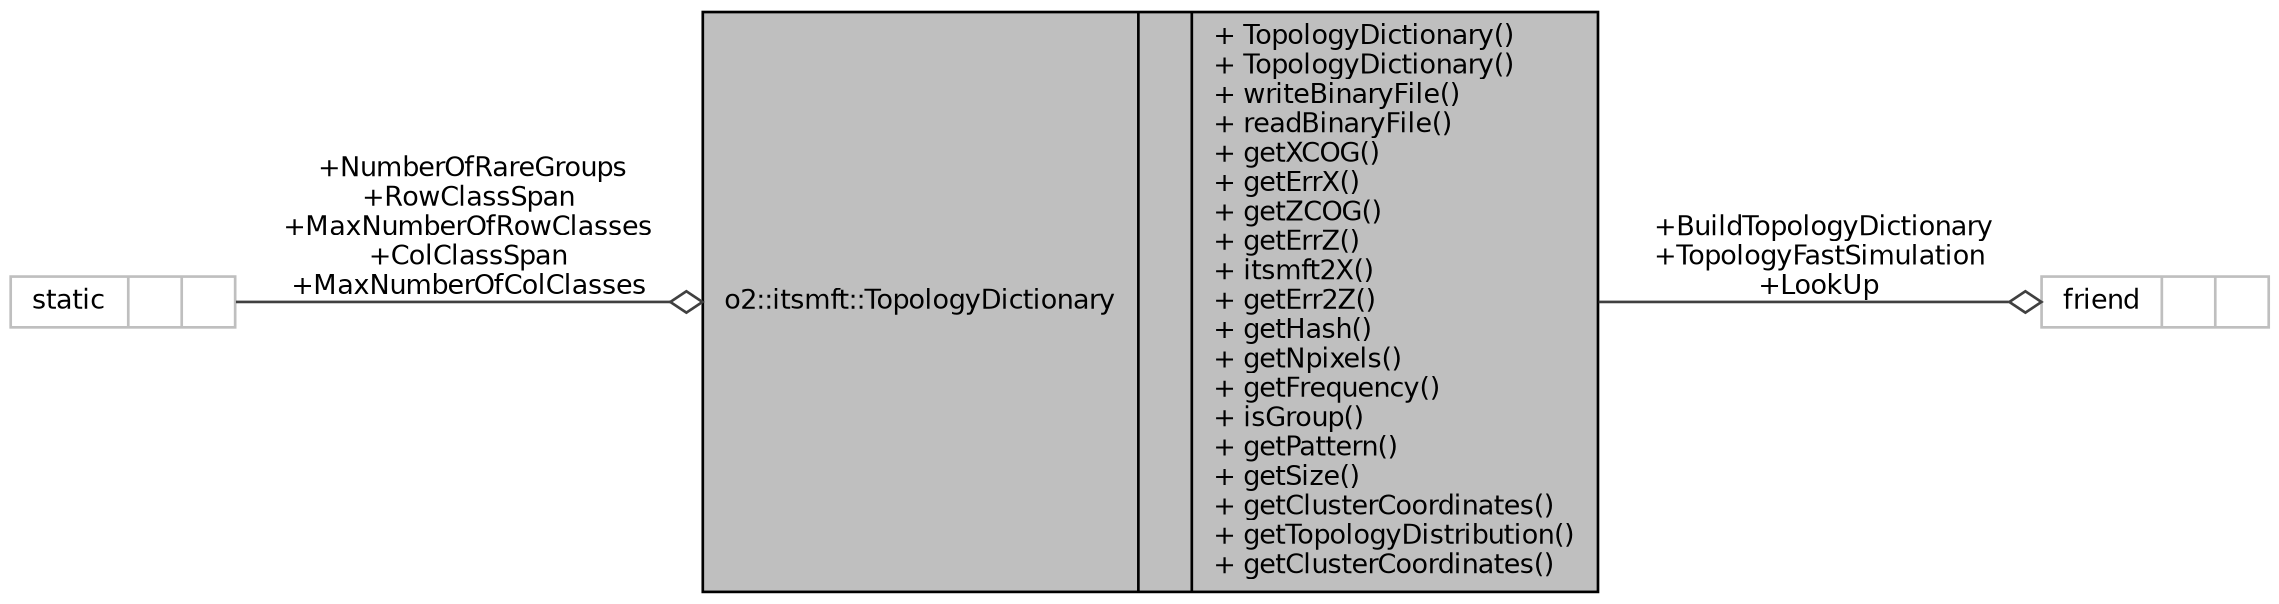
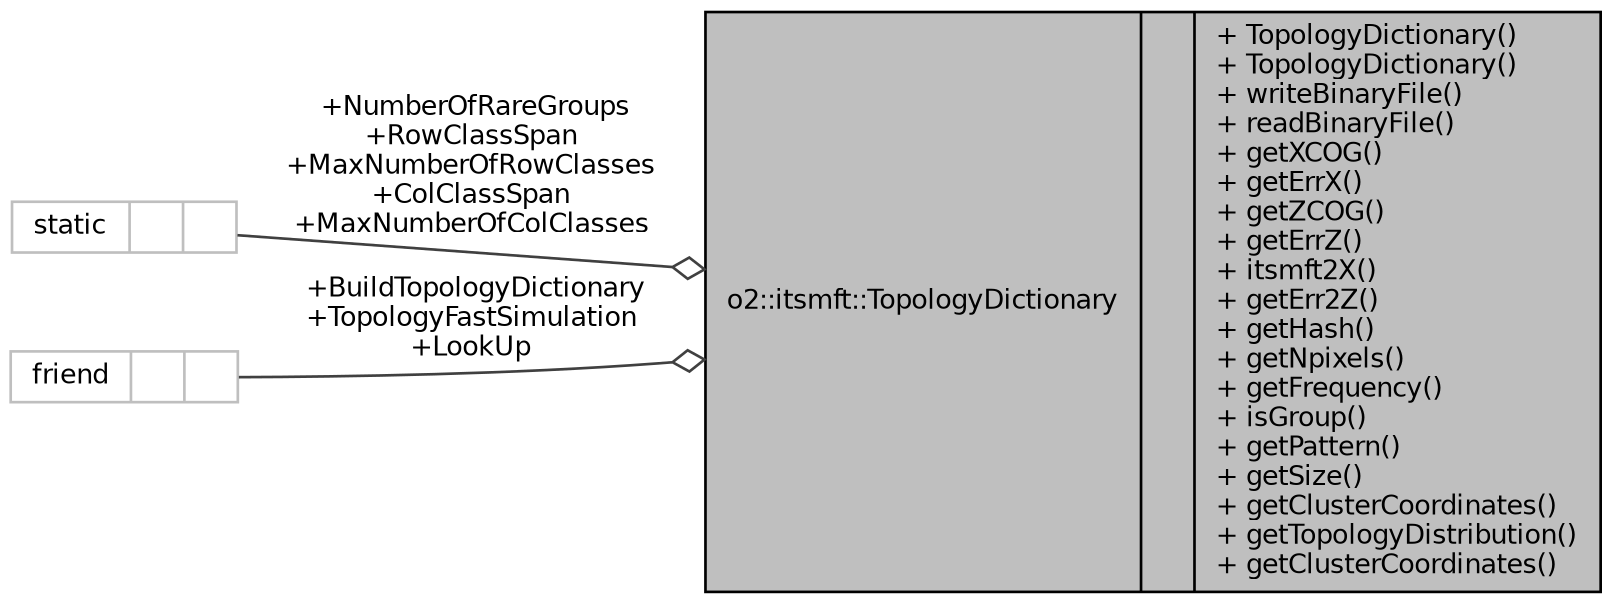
(1804, 302) -> (456, 374)
